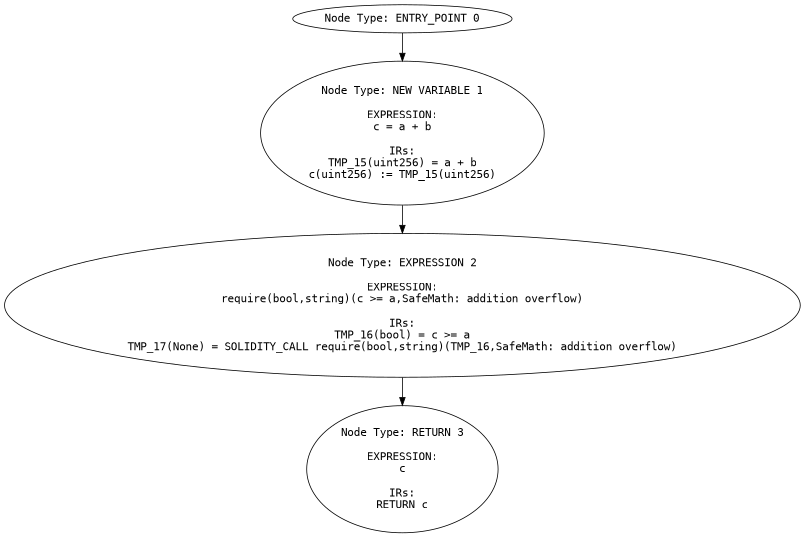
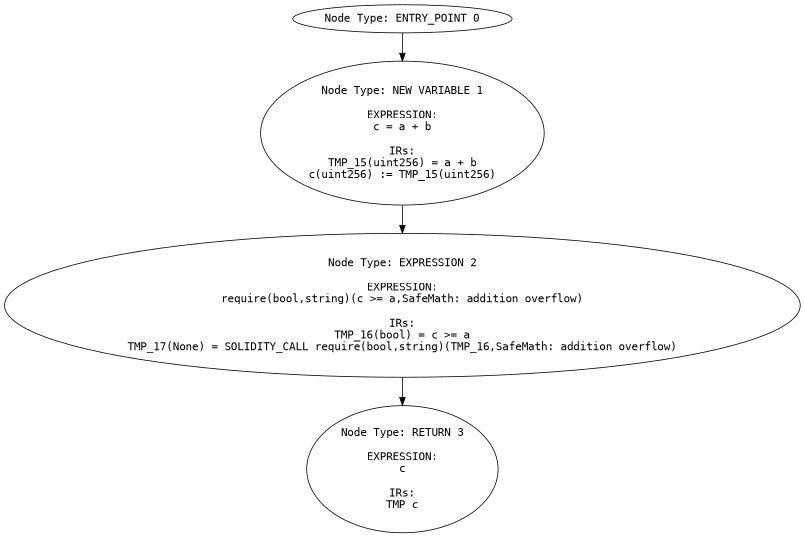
(402, 469) -> (402, 469)
